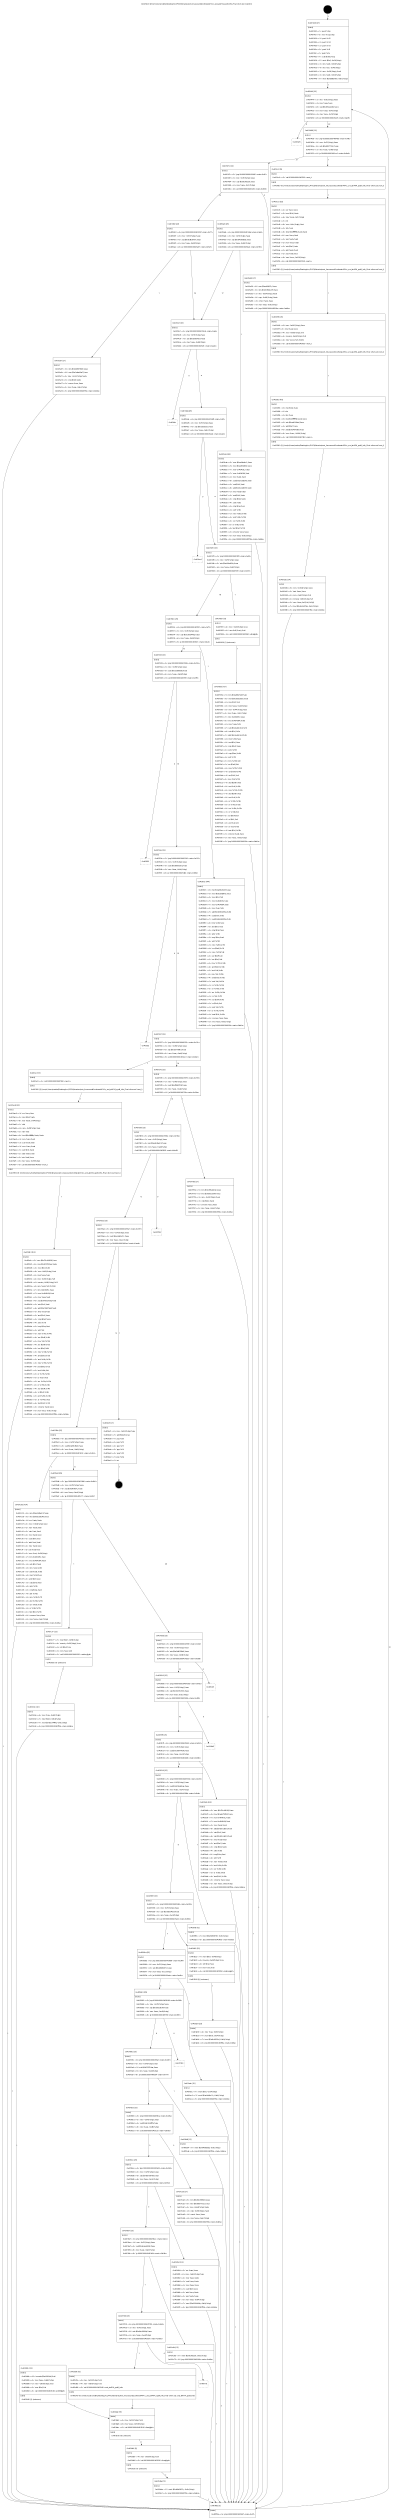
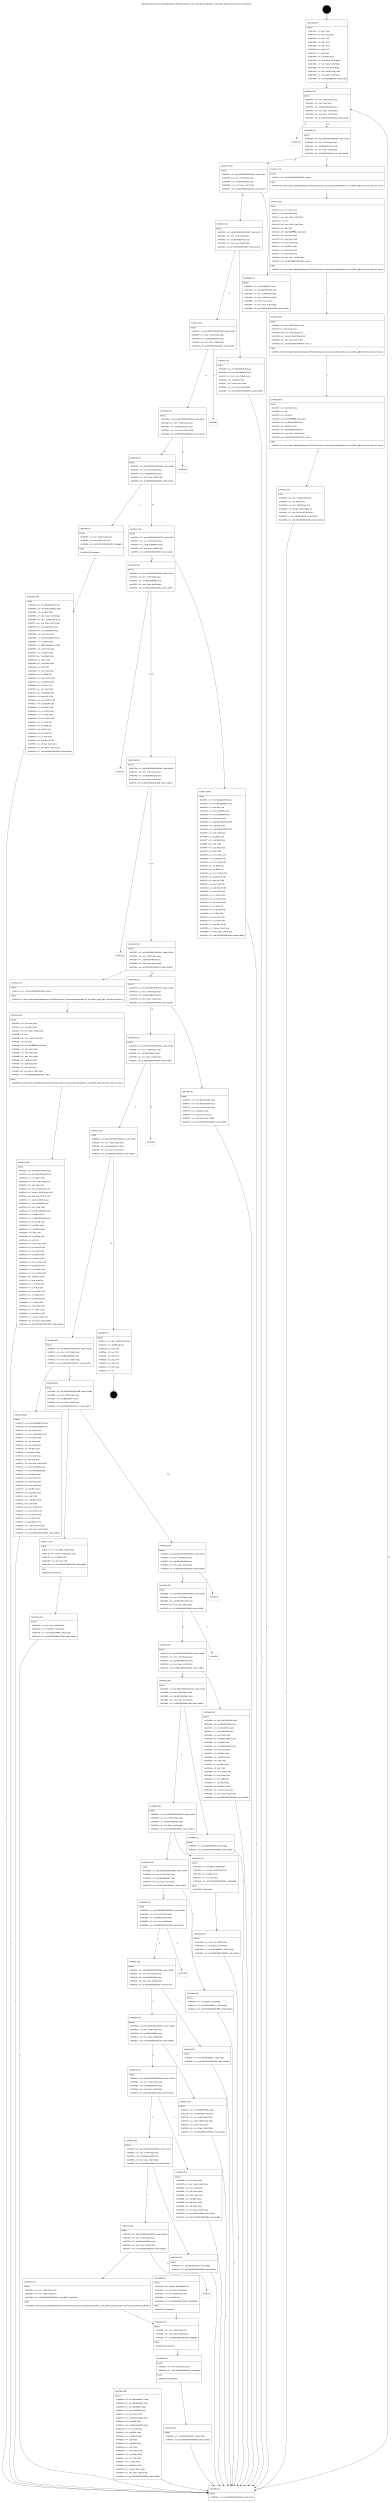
(240, 236) -> none
